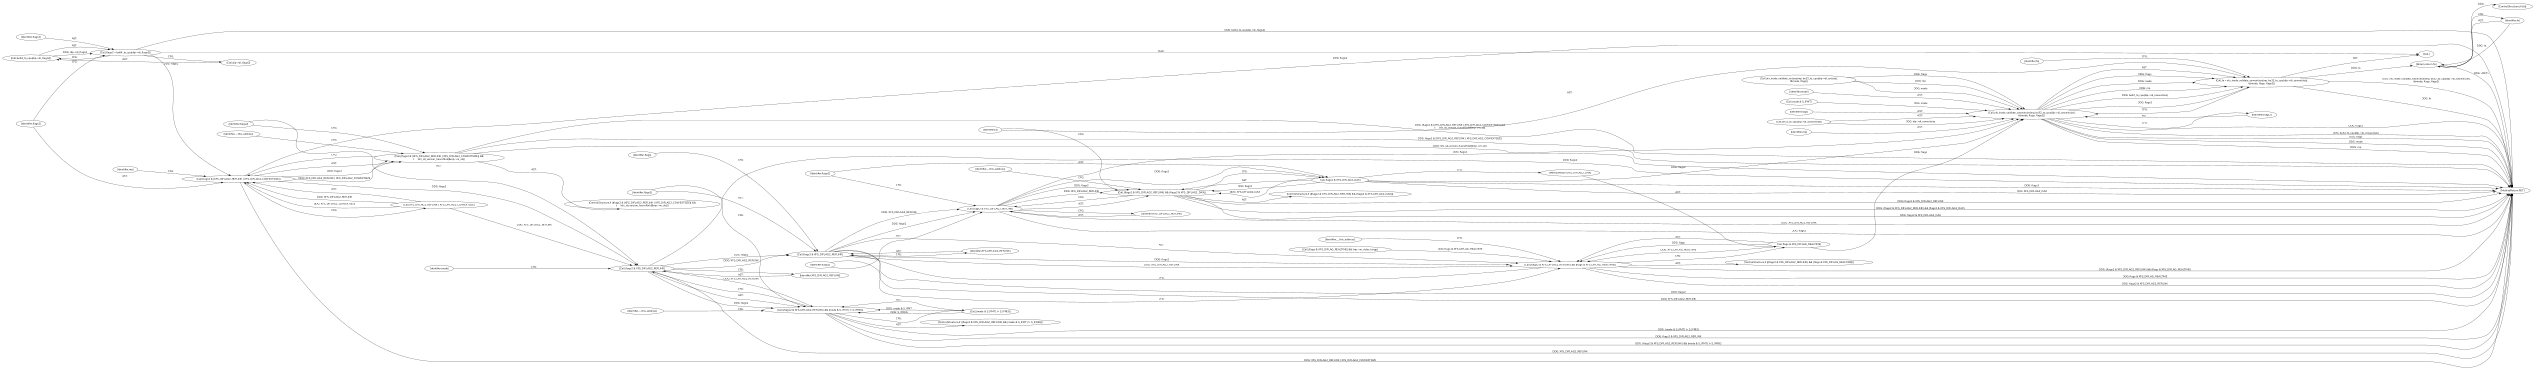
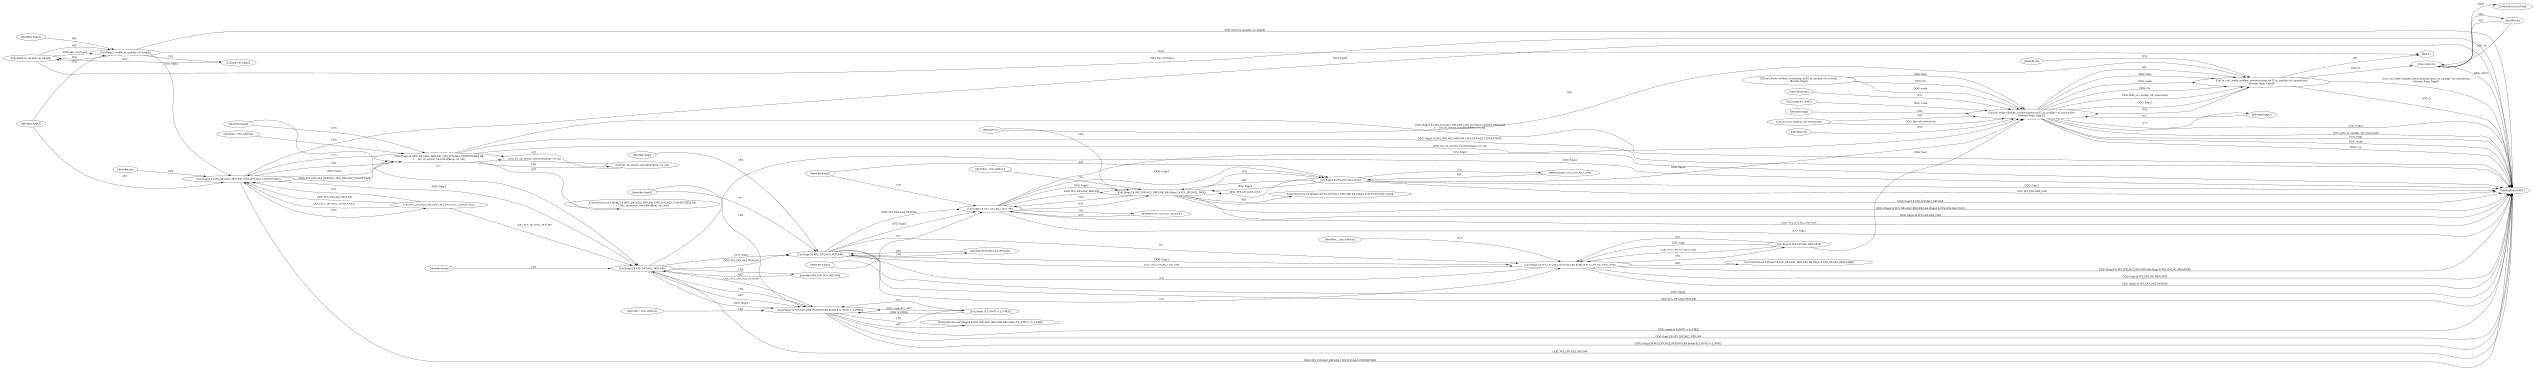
(2426, 54) -> (2426, 54)
none -> (1265, 56)
(2426, 64) -> (2426, 64)
none -> (642, 165)
(1680, 211) -> (1457, 177)
(1340, 250) -> none
